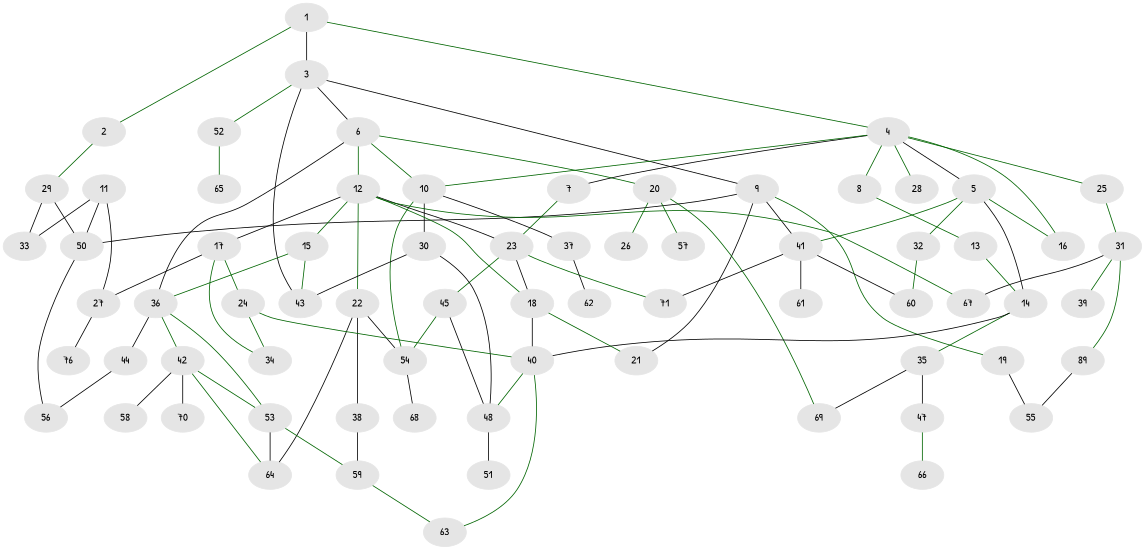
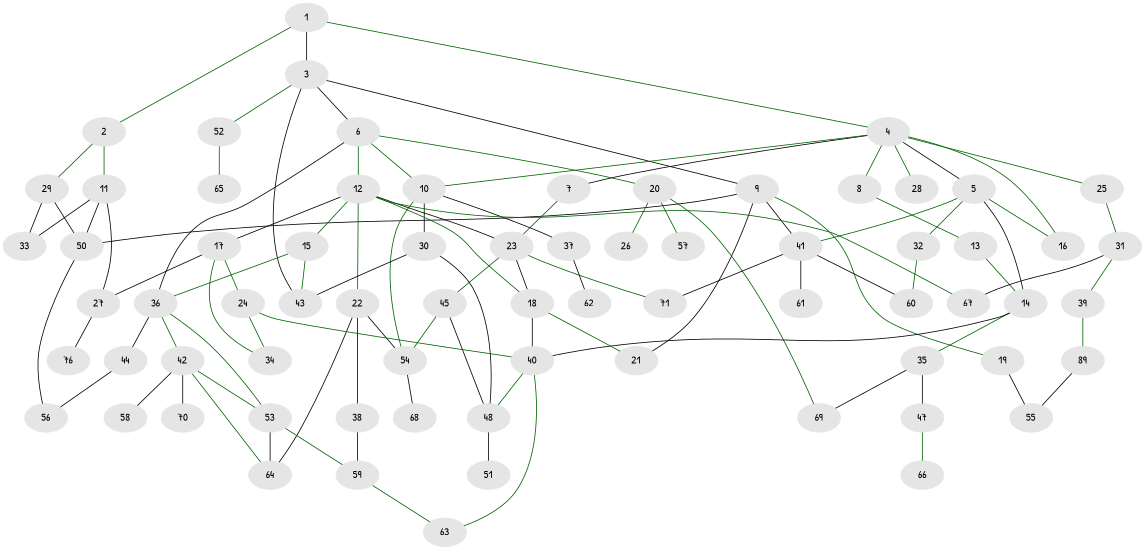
none -> (104, 161)
(1115, 307) -> (1083, 332)
